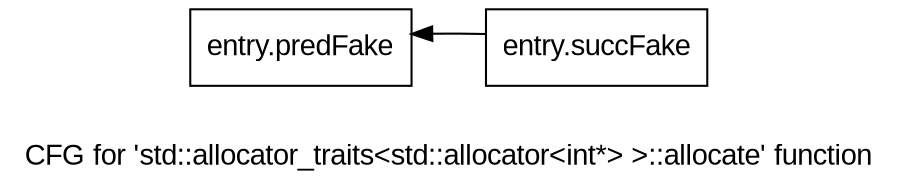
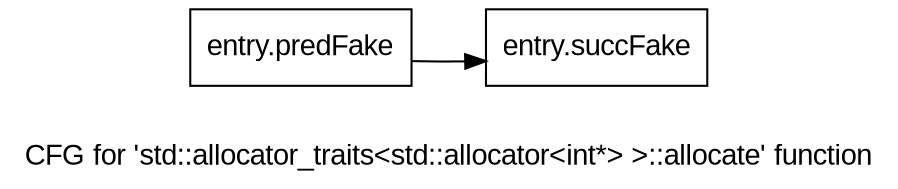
(459, 34) -> (438, 61)
